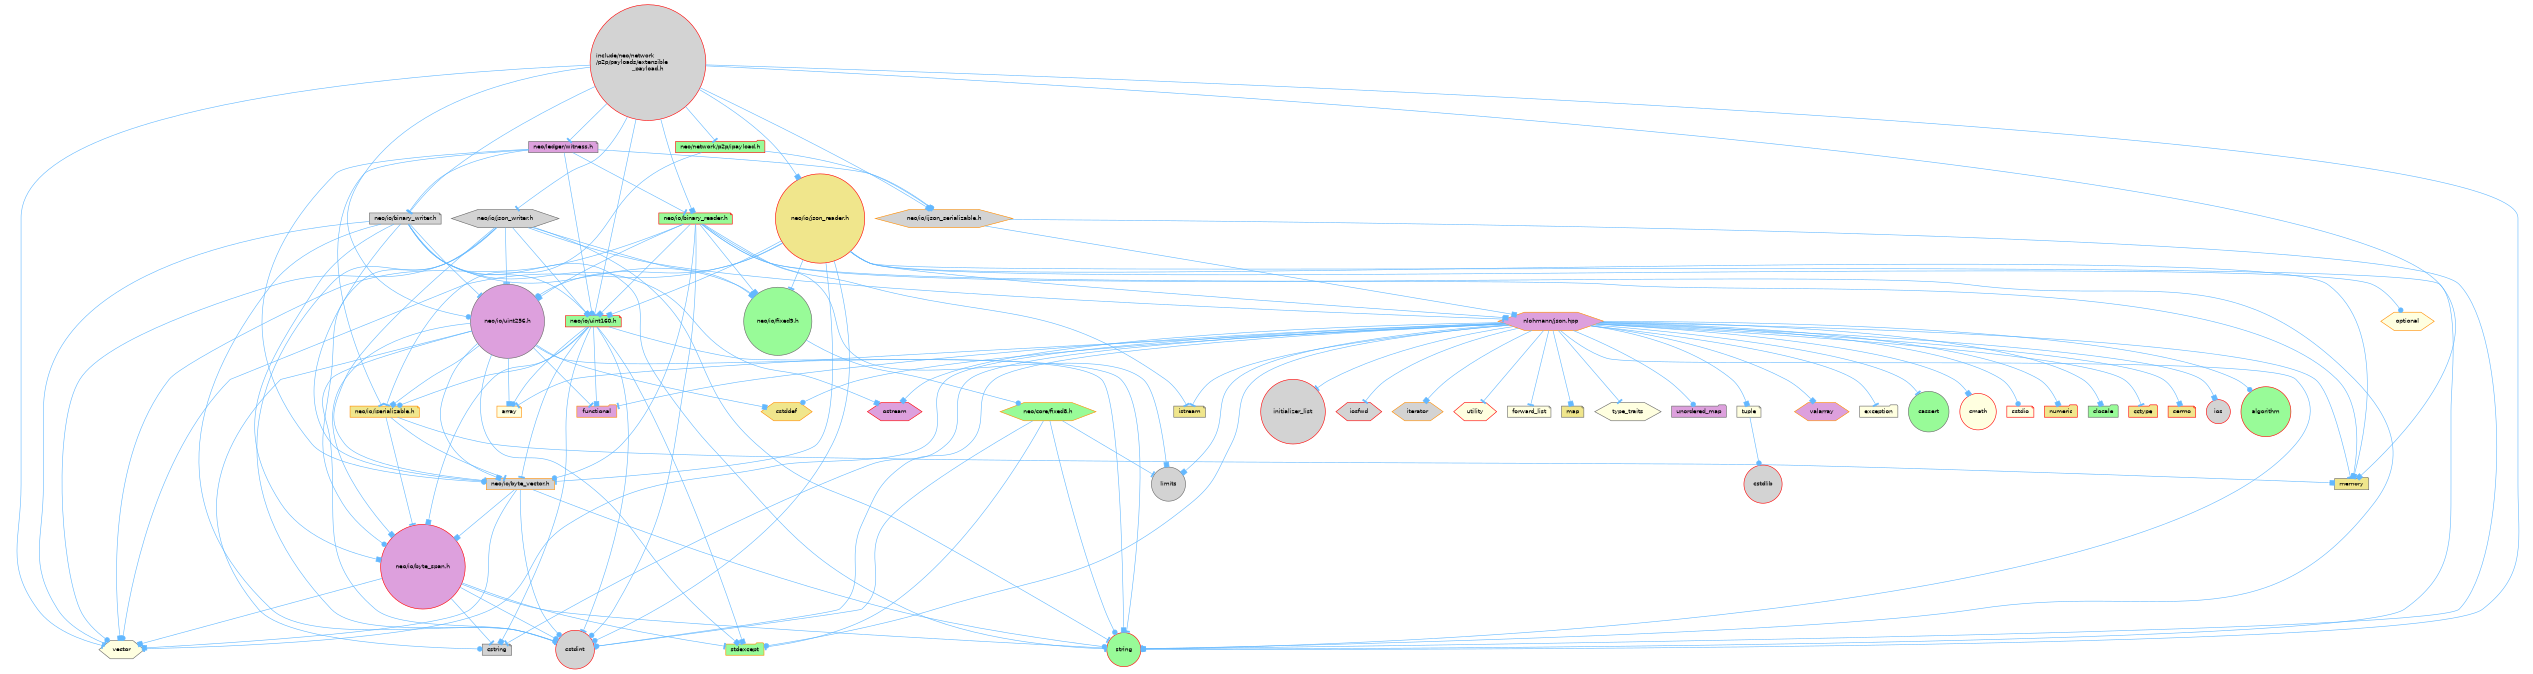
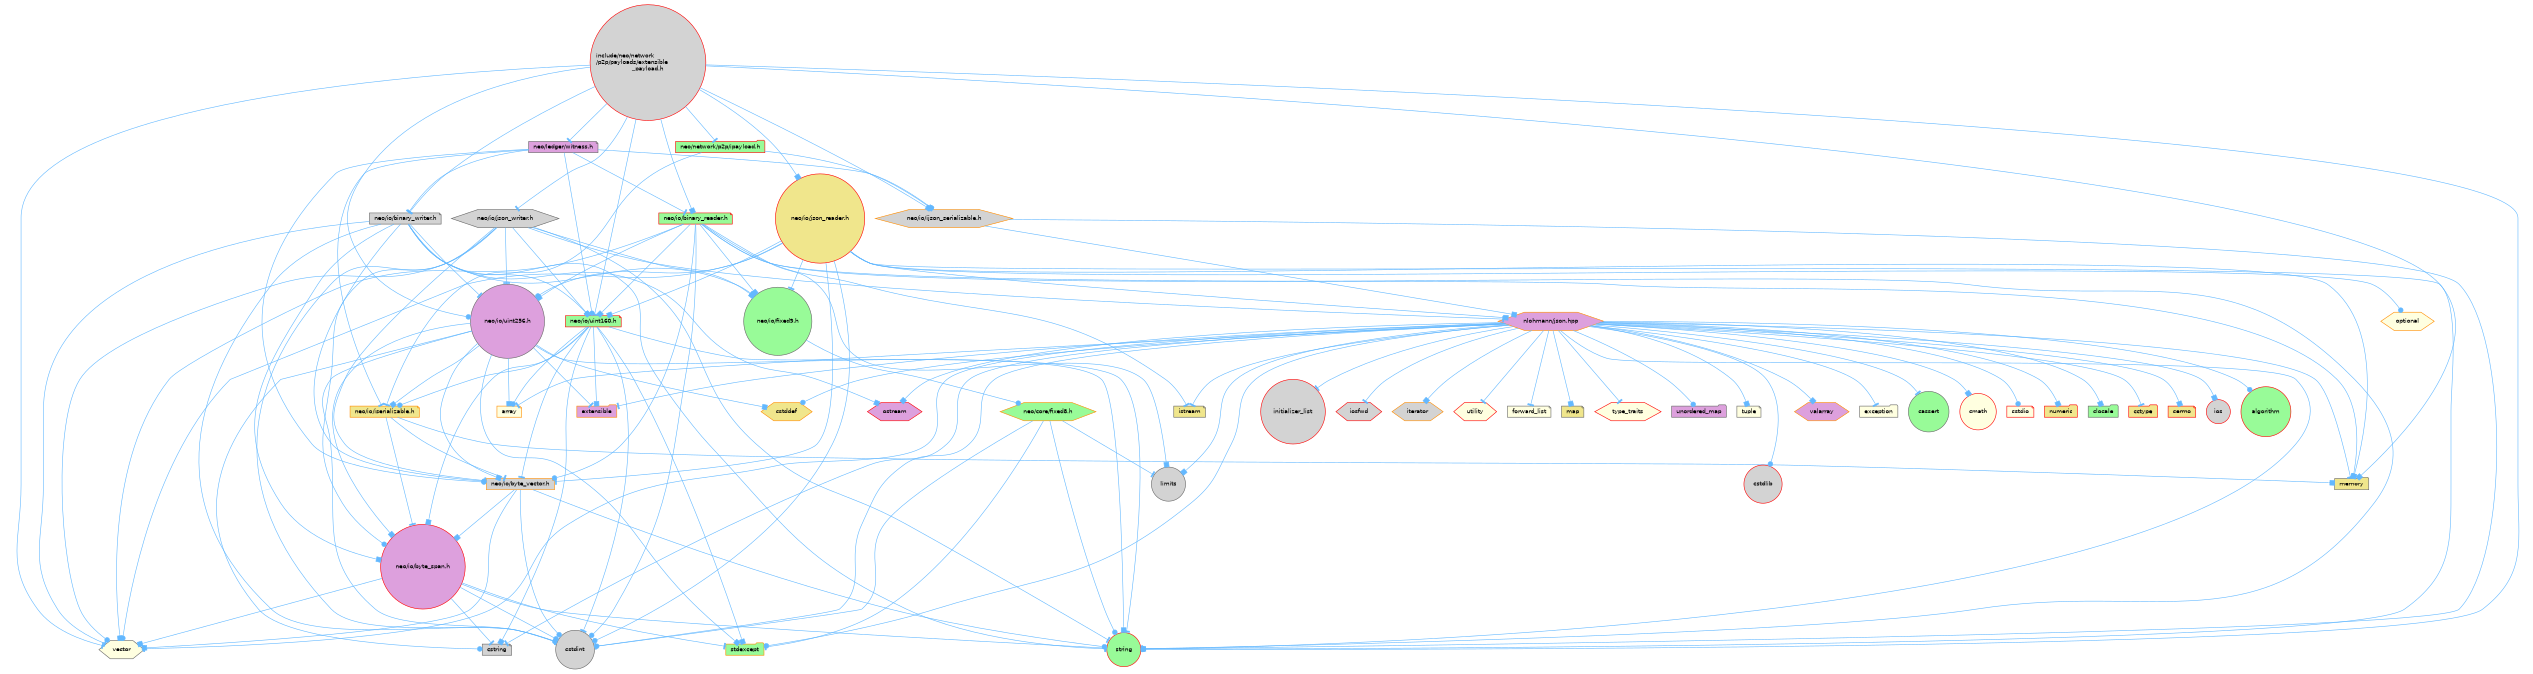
(597, 412) -> (597, 412)
(1628, 412) -> (1628, 412)
(1754, 439) -> (1753, 369)
(575, 650) -> (575, 650)
